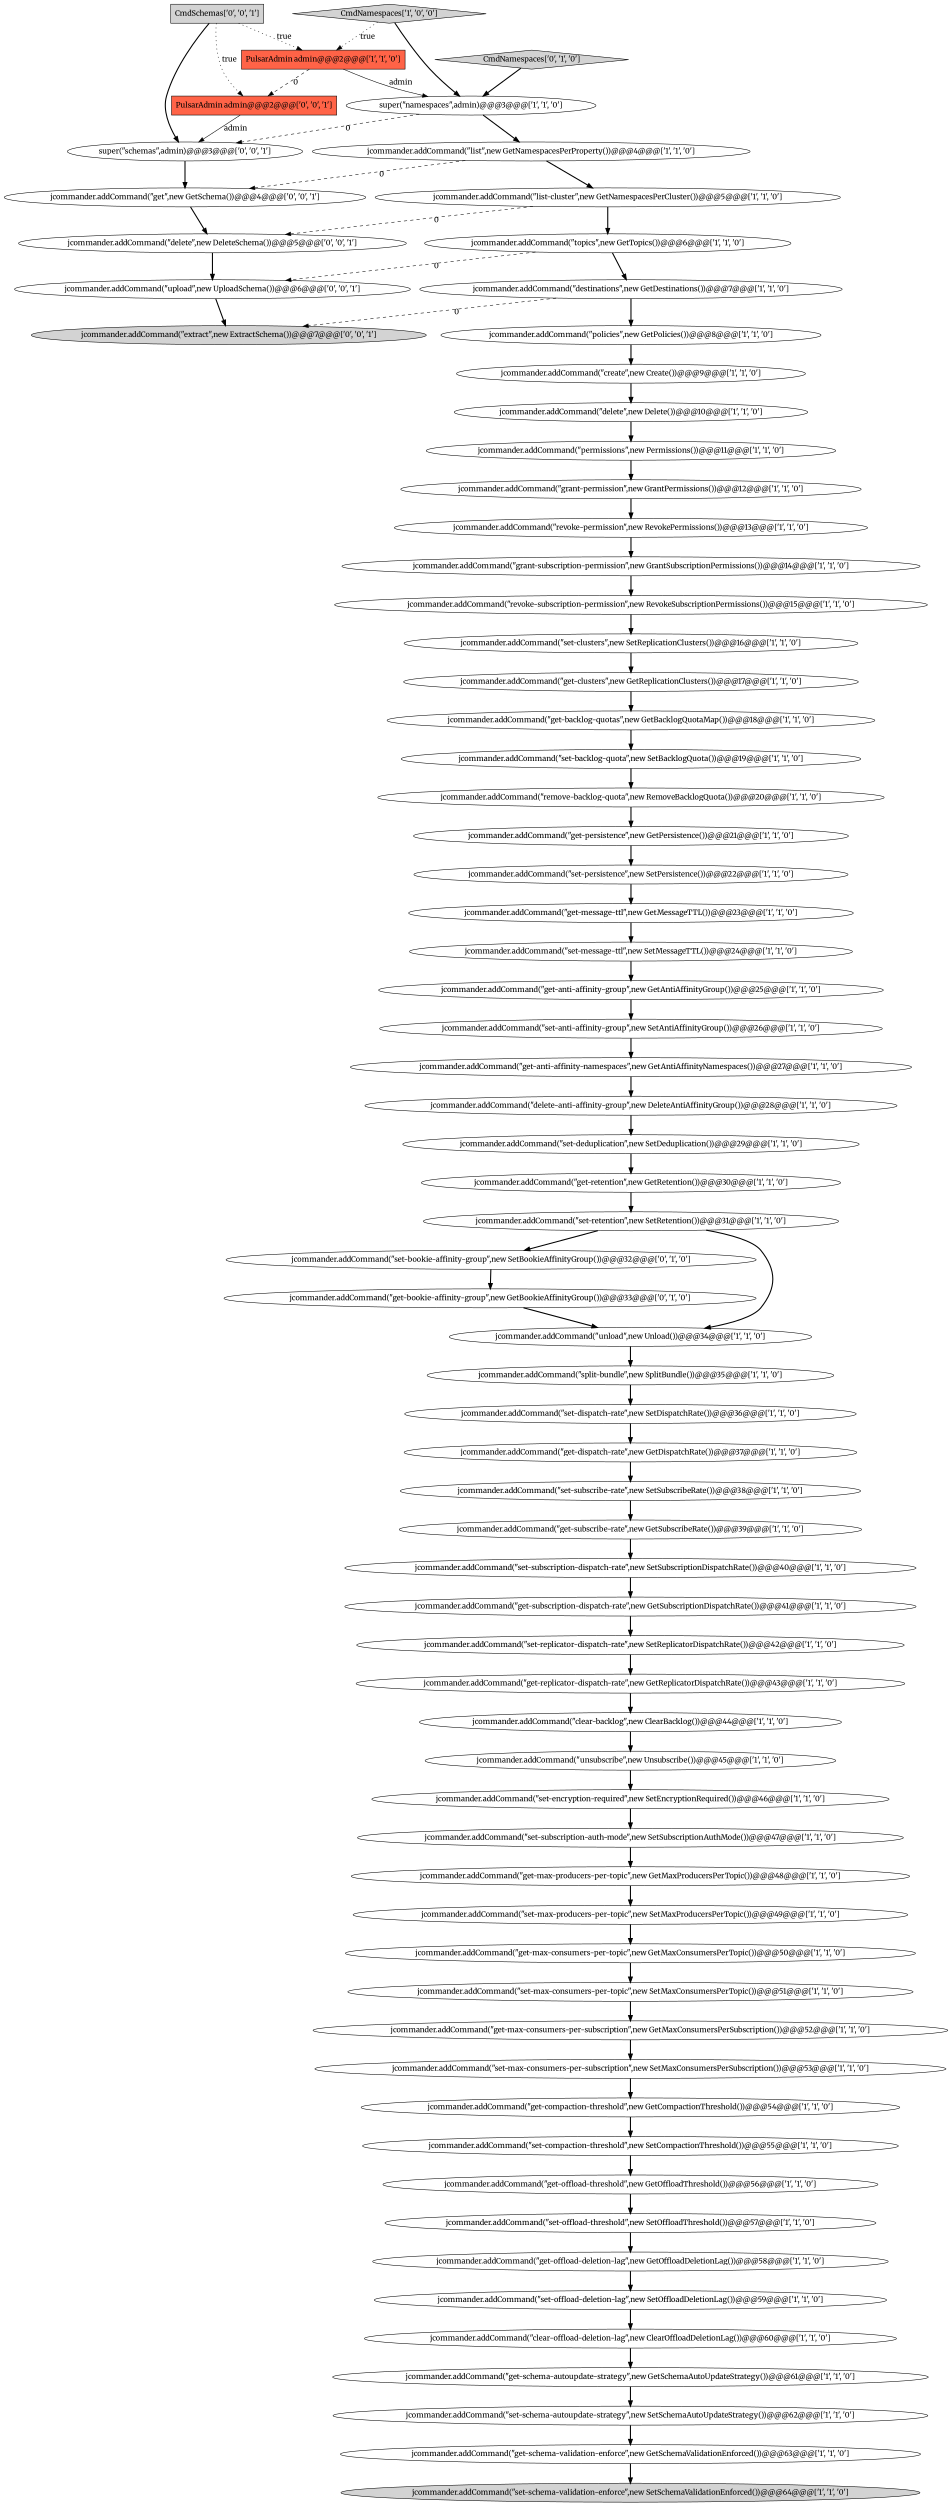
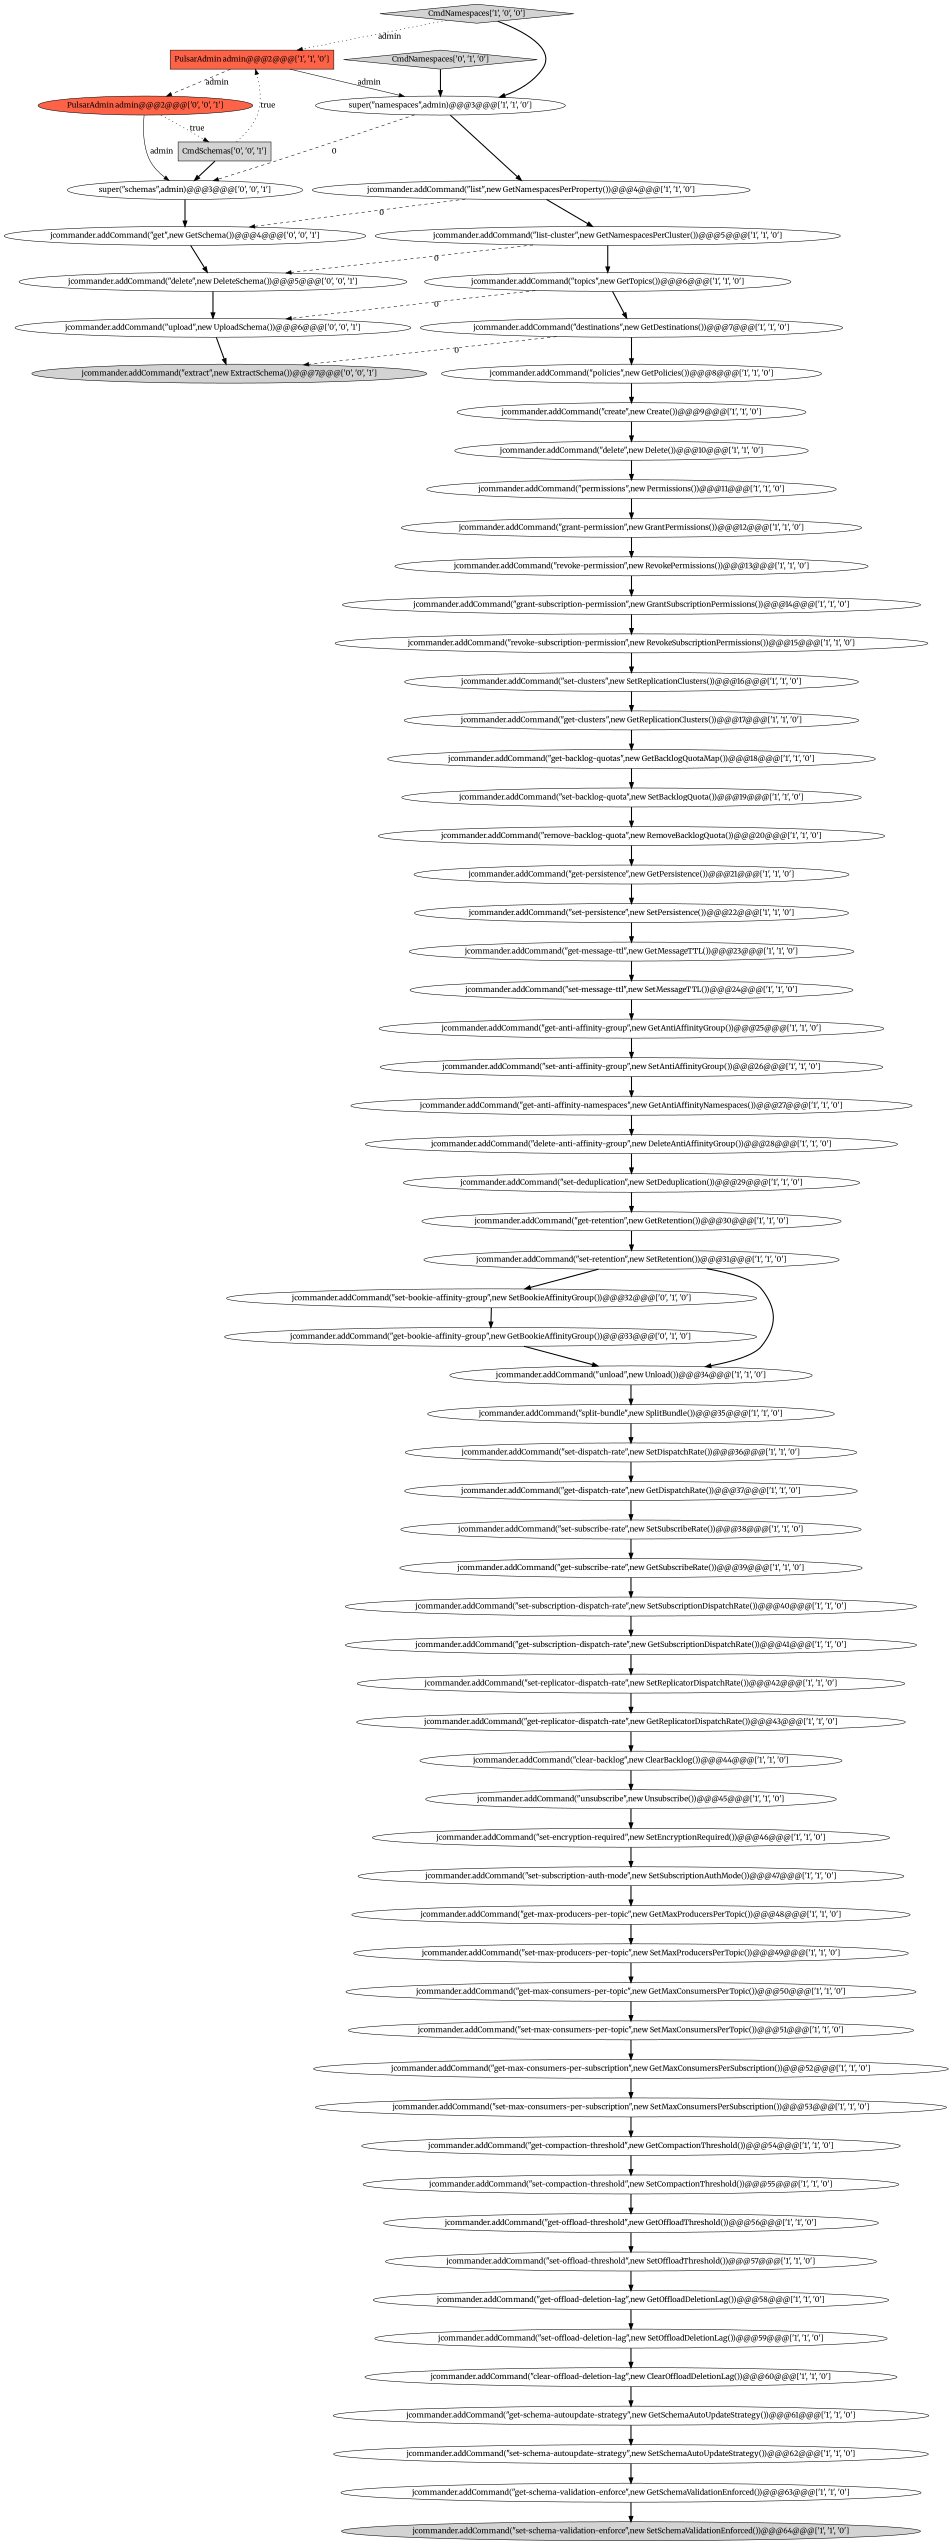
(368, 37) -> (390, 37)
(219, 61) -> (183, 127)
(296, 83) -> (217, 83)
(254, 106) -> (145, 106)
